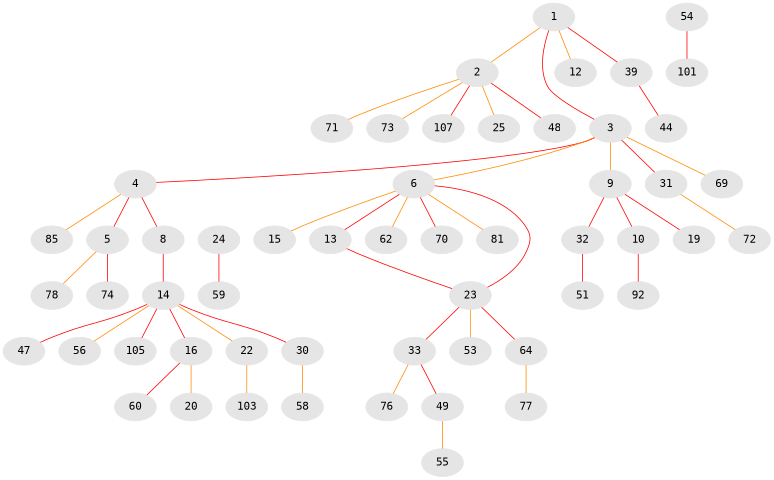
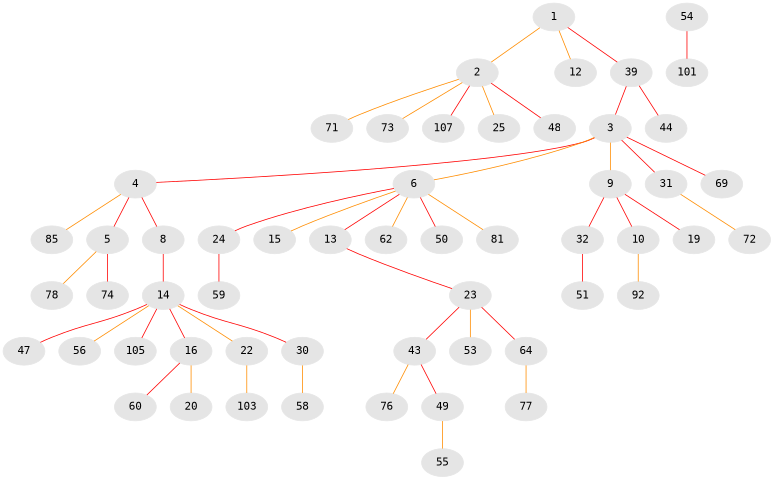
(548, 86) -> (621, 100)
(666, 156) -> (666, 156)
(518, 218) -> (313, 206)
(442, 240) -> (442, 240)
(638, 268) -> (638, 268)
(415, 351) -> (415, 351)
